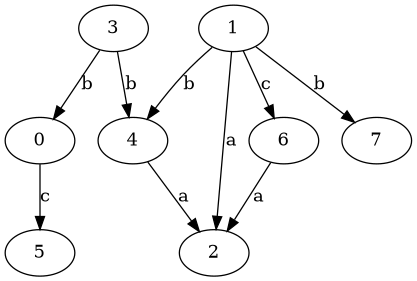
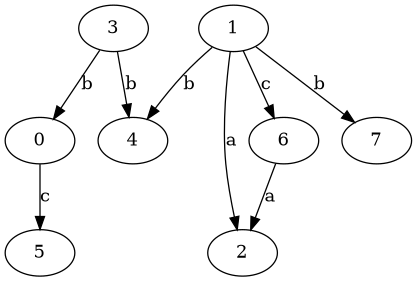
(170, 192) -> none
